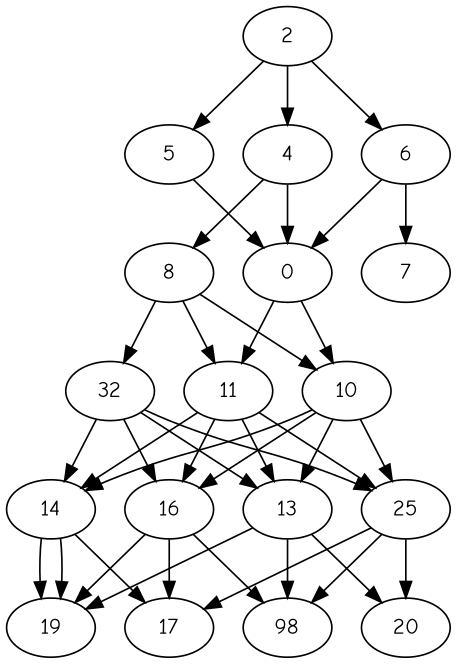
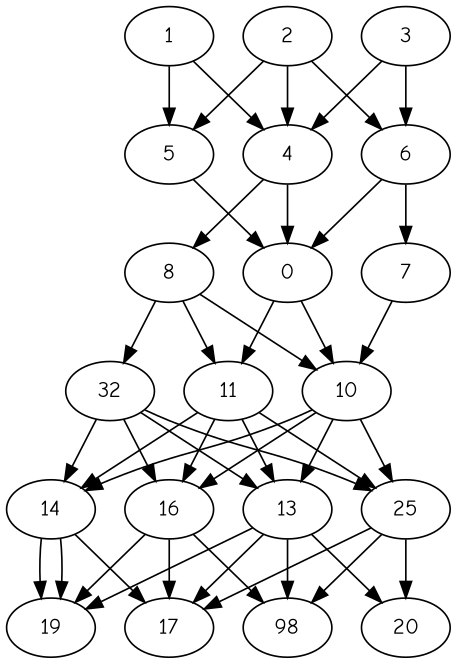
none -> (169, 36)
none -> (406, 36)
none -> (380, 325)
none -> (236, 561)
